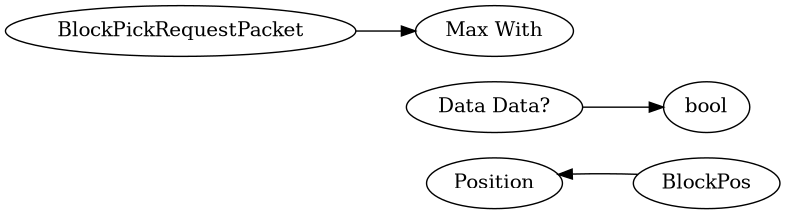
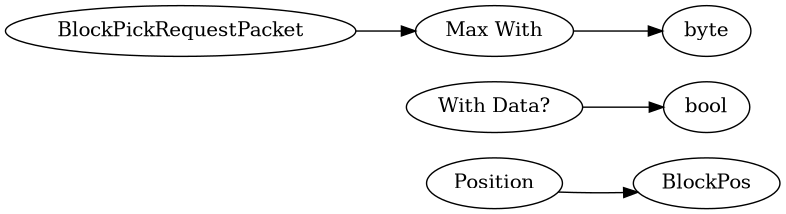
none -> (707, 31)
(495, 107) -> (495, 107)
(605, 174) -> (591, 193)
